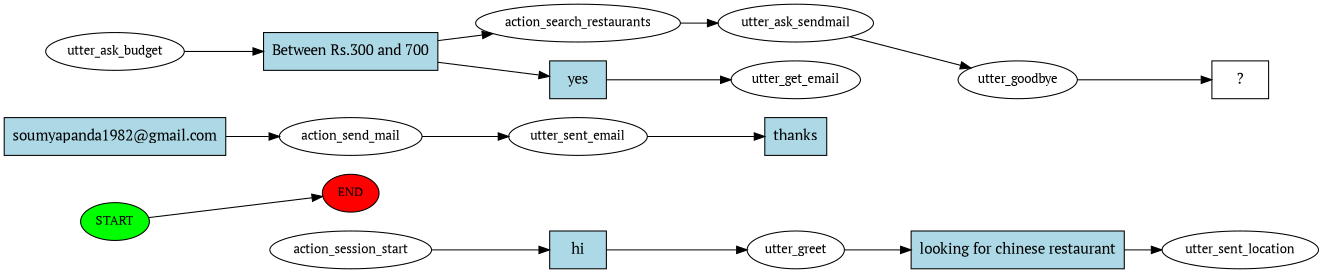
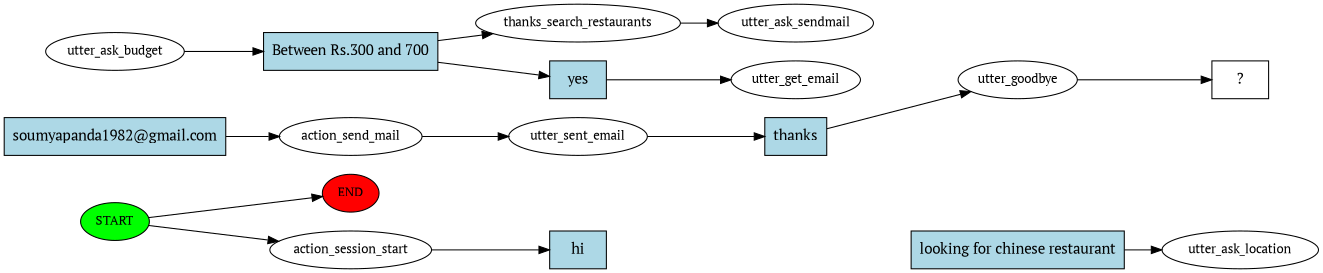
(578, 23) -> (578, 23)
(905, 51) -> (894, 111)
none -> (208, 233)
(796, 250) -> none
(1240, 250) -> (1240, 250)
